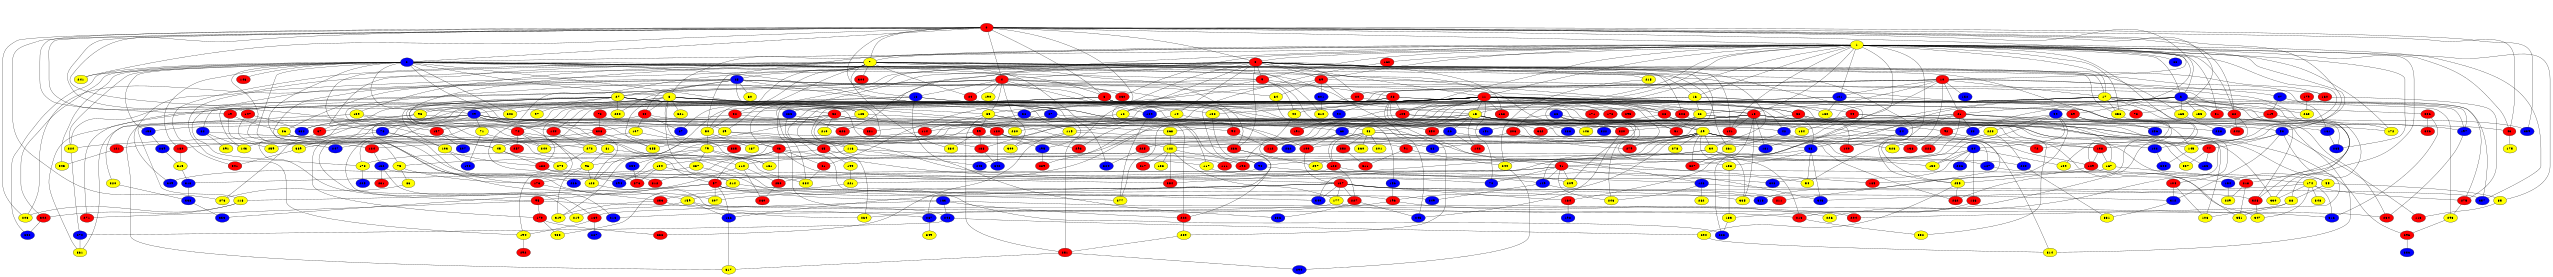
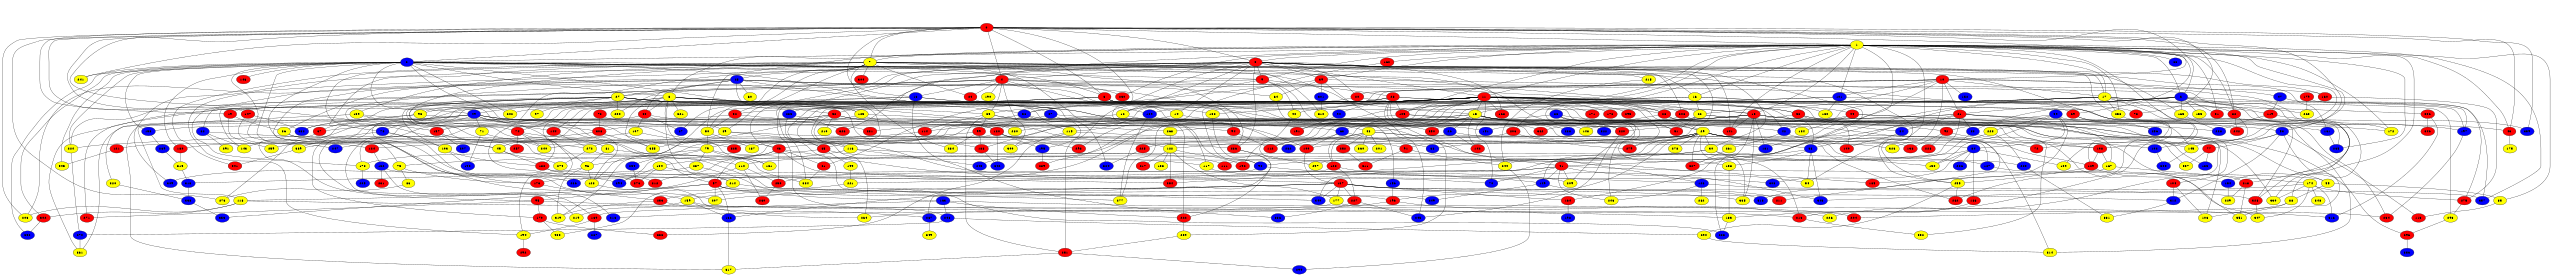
(1321, 68) -> none
none -> (616, 206)
